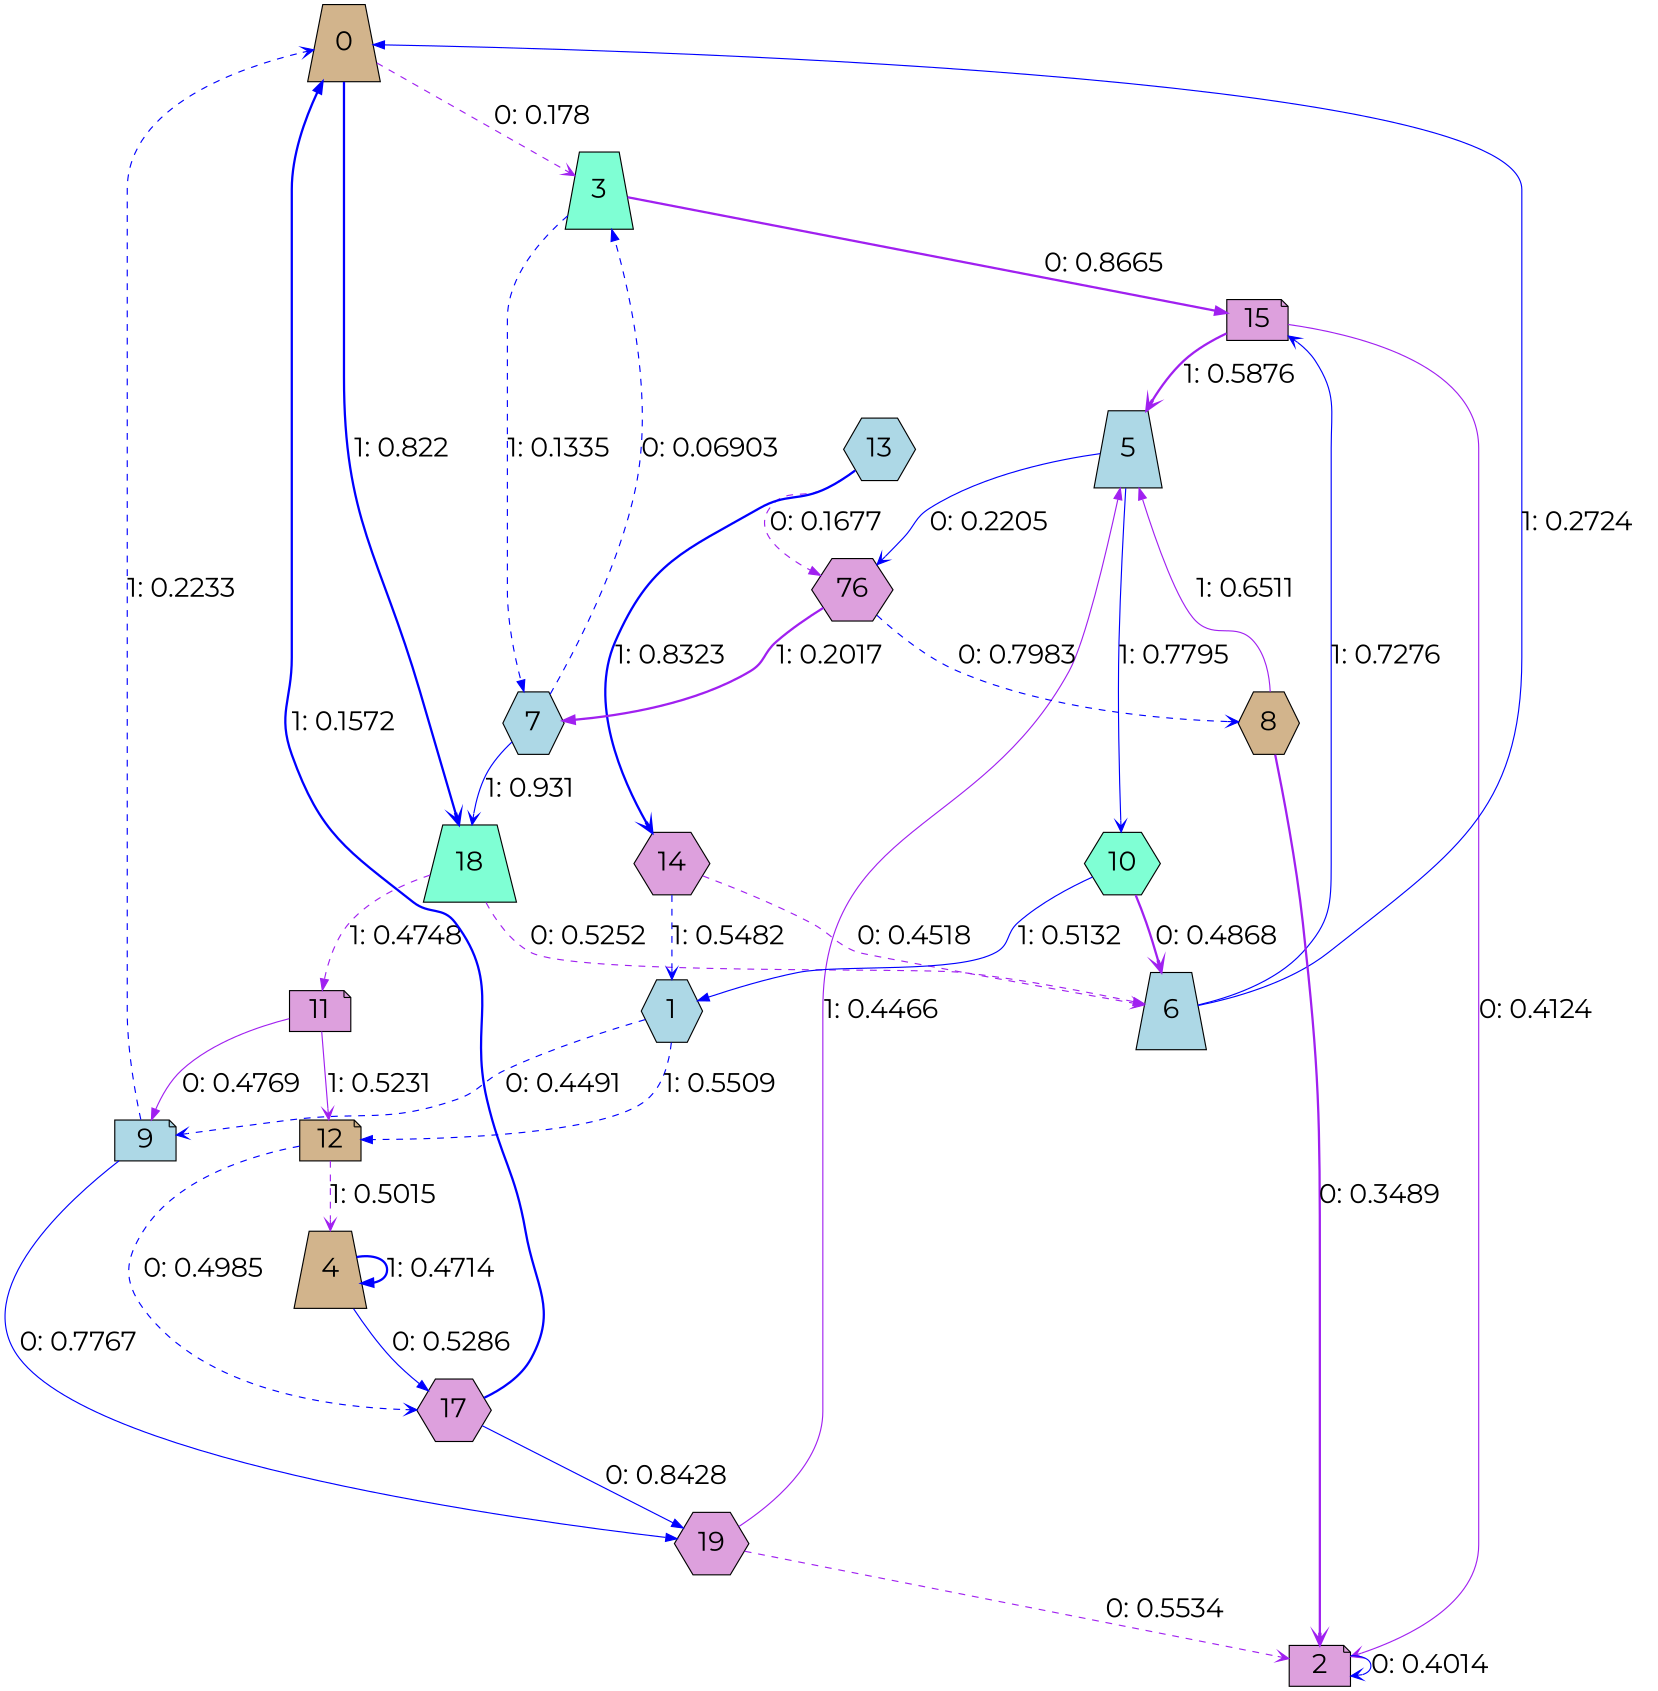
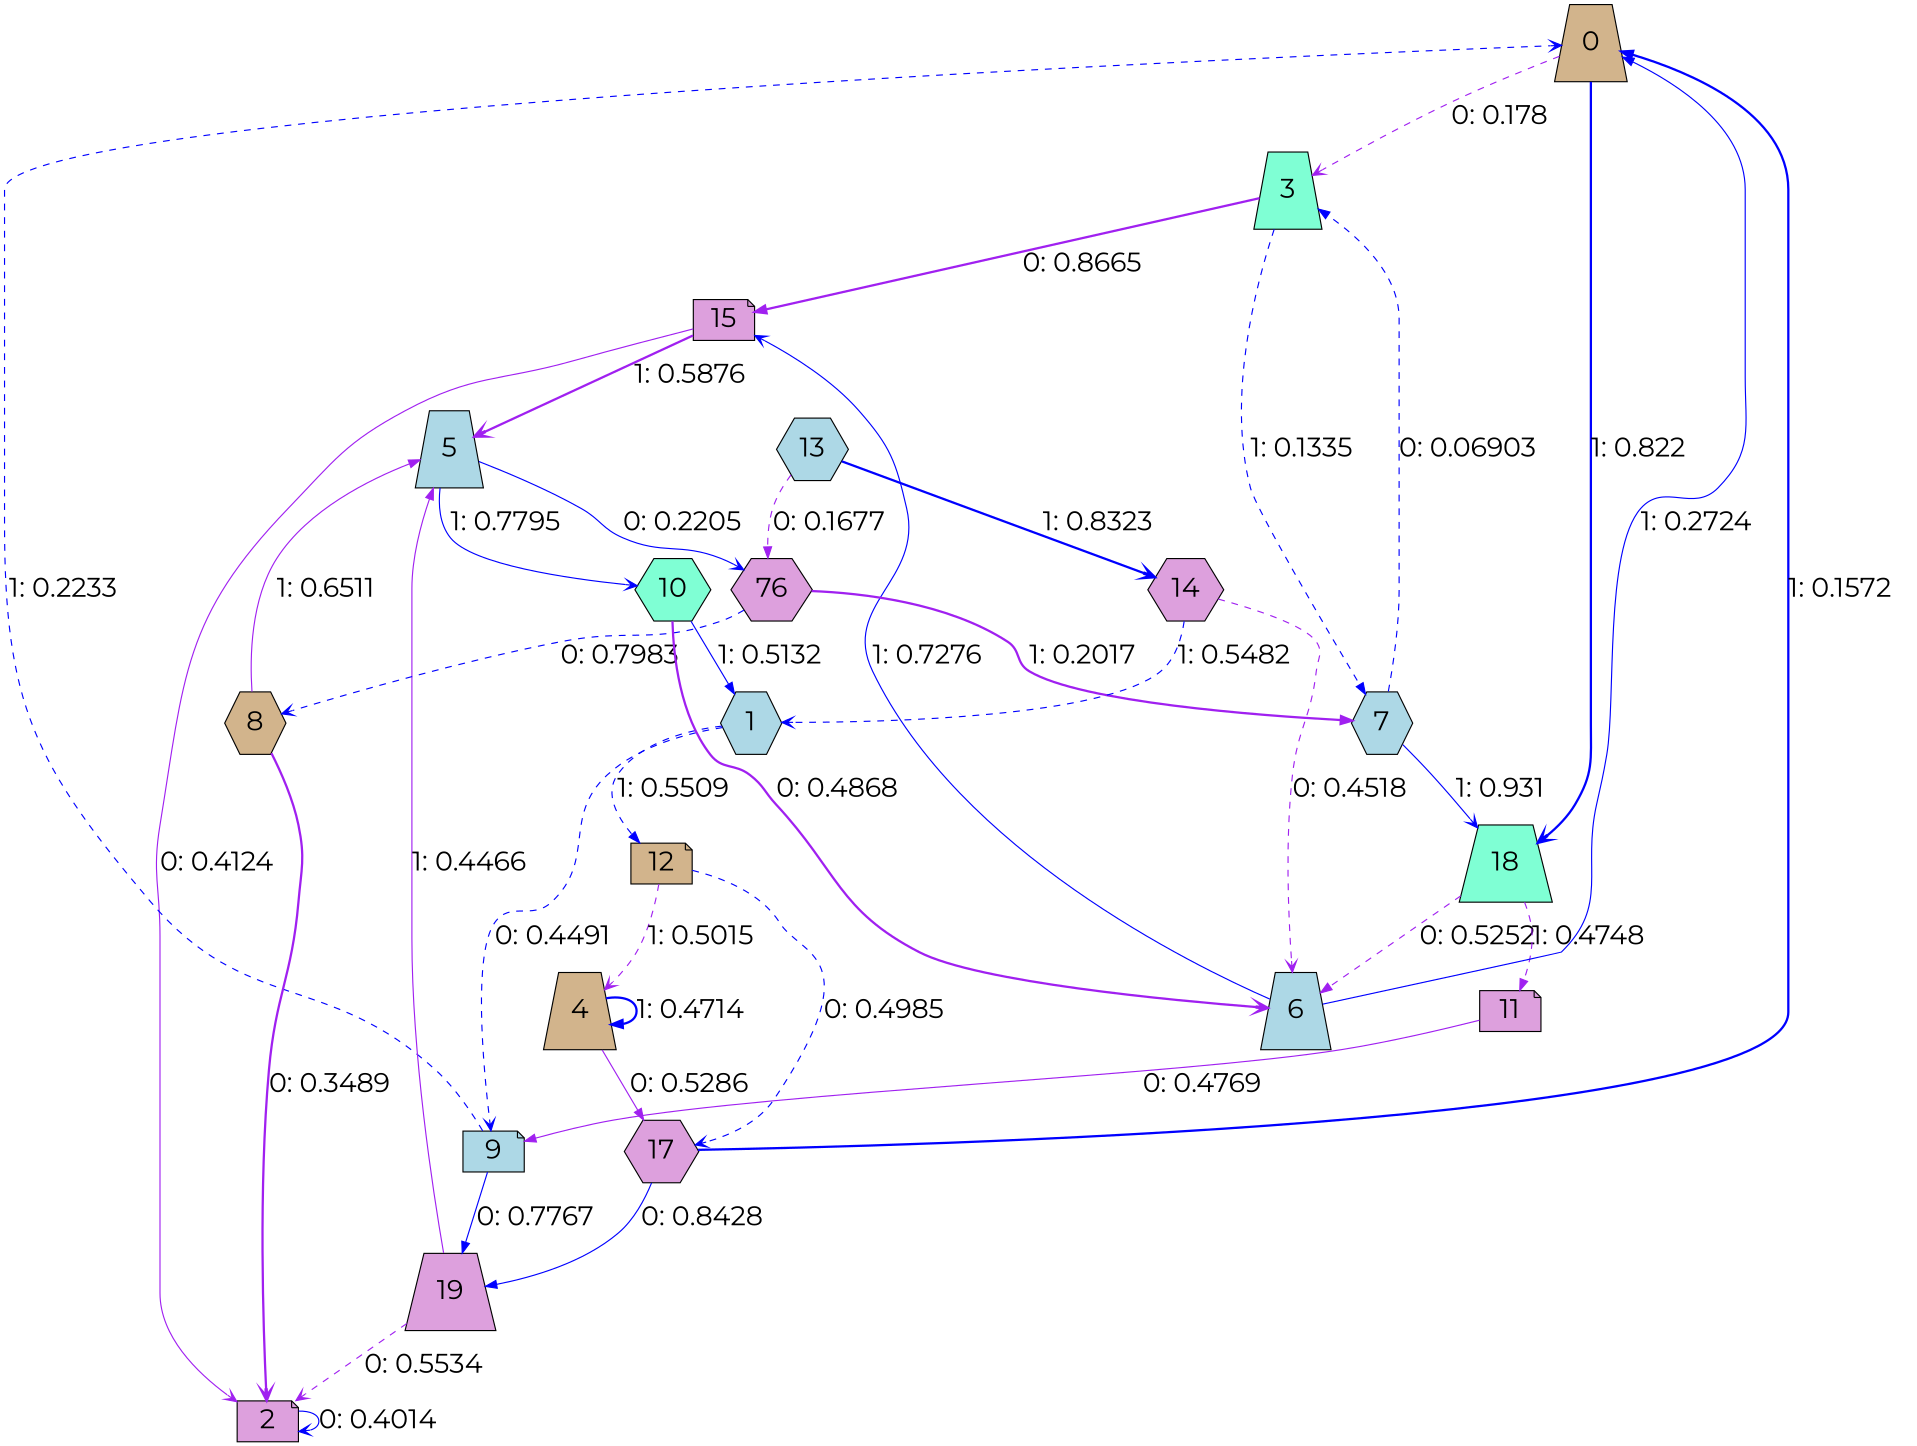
(325, 1070) -> none
(383, 1349) -> (620, 1080)
(712, 1544) -> (450, 1292)
